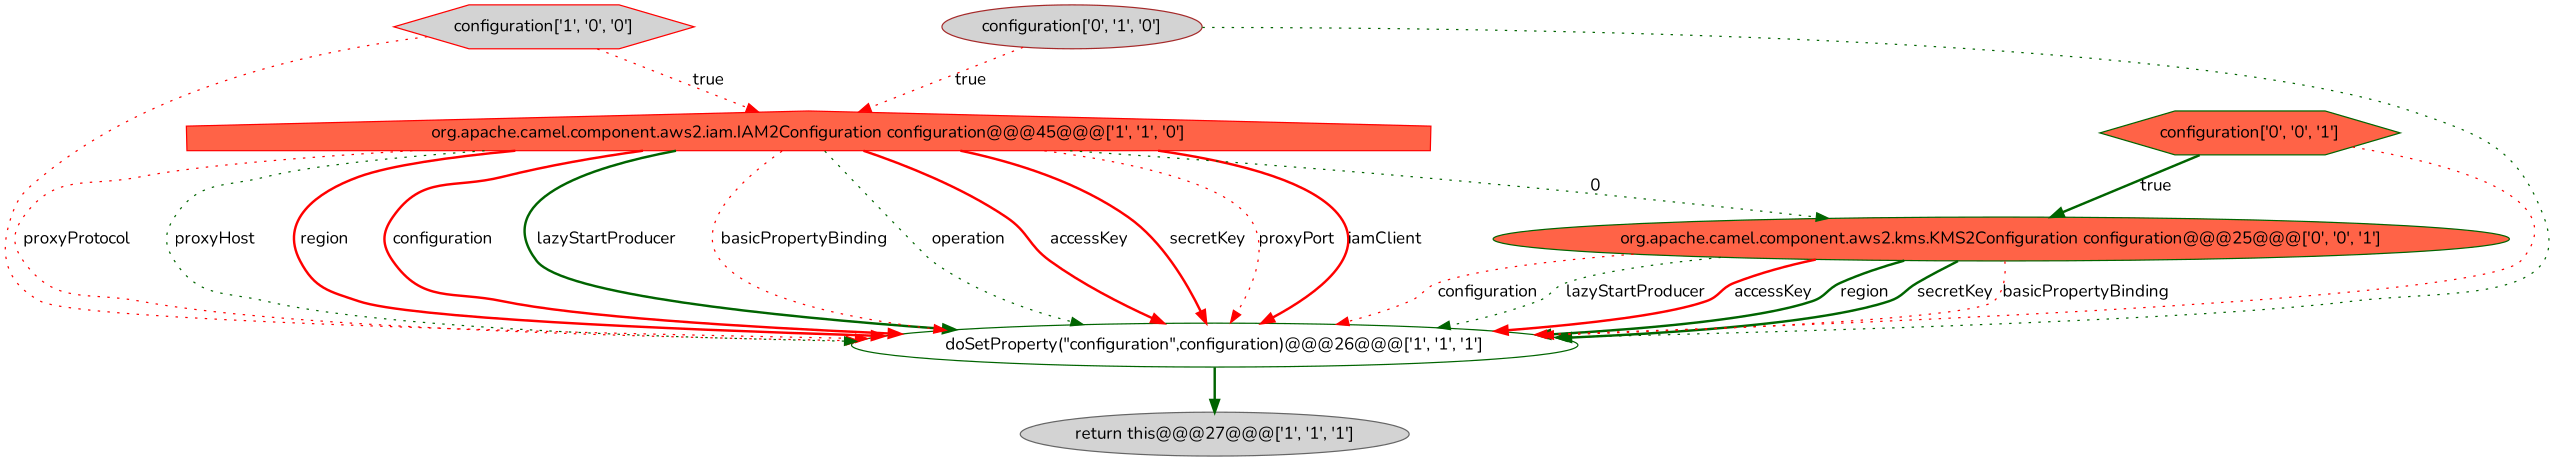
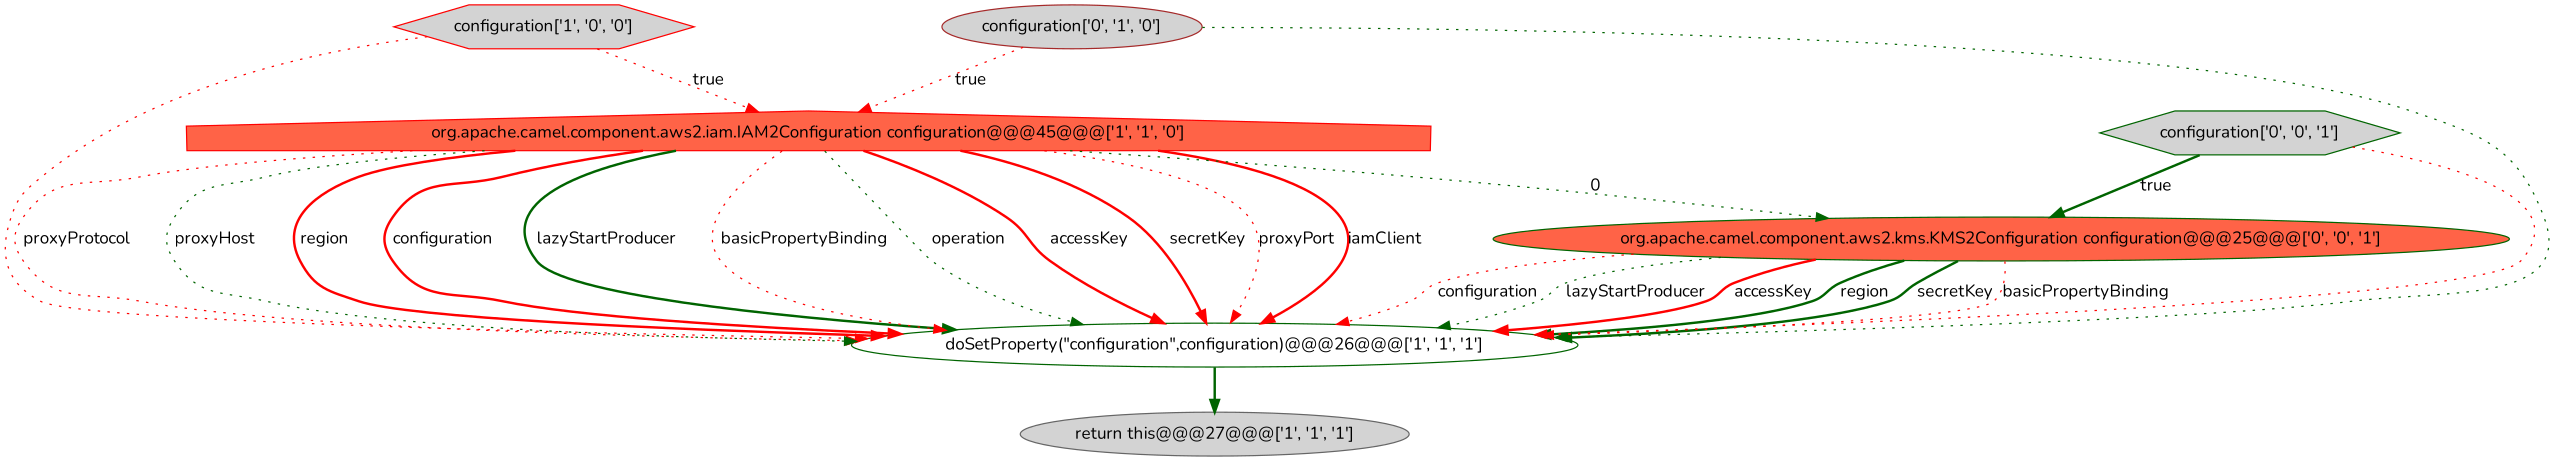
(2250, 133) -> (2250, 133)
